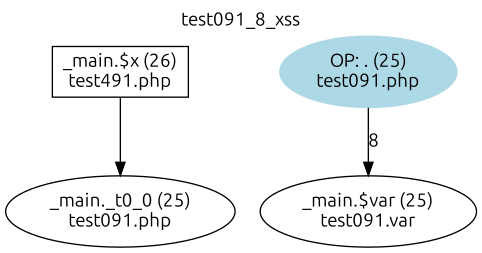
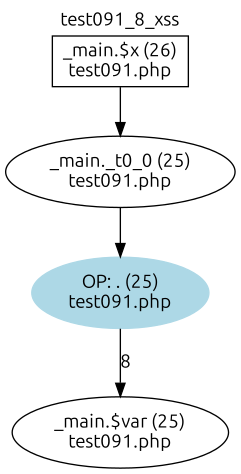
(120, 72) -> (120, 61)
(368, 211) -> (120, 432)
none -> (120, 226)
